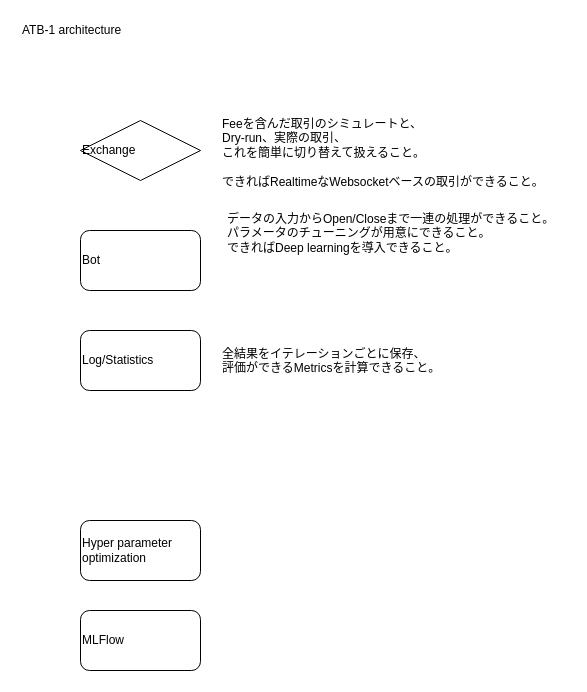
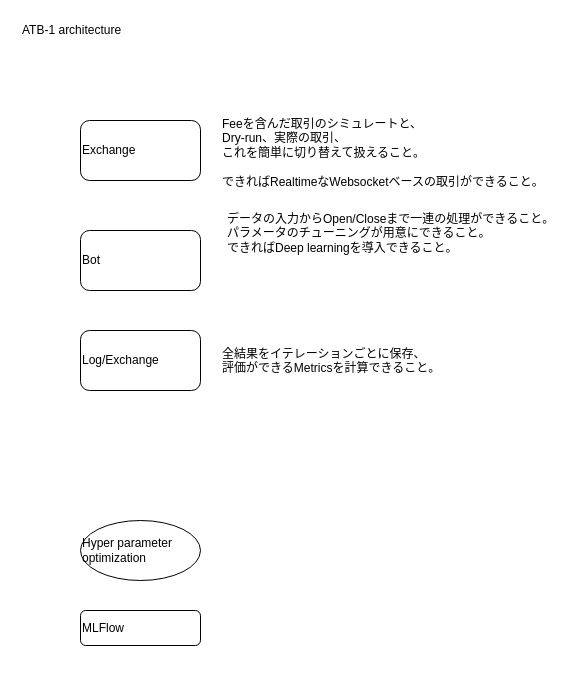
(141, 151) -> (141, 151)
(126, 361) -> (123, 361)
(141, 551) -> (141, 551)
(141, 641) -> (141, 628)
